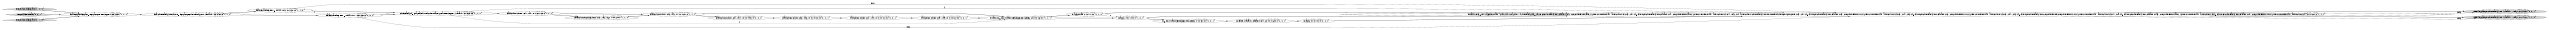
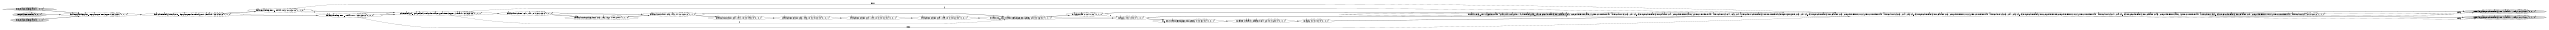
(30, 15) -> (30, 15)
(30, 20) -> (30, 20)
